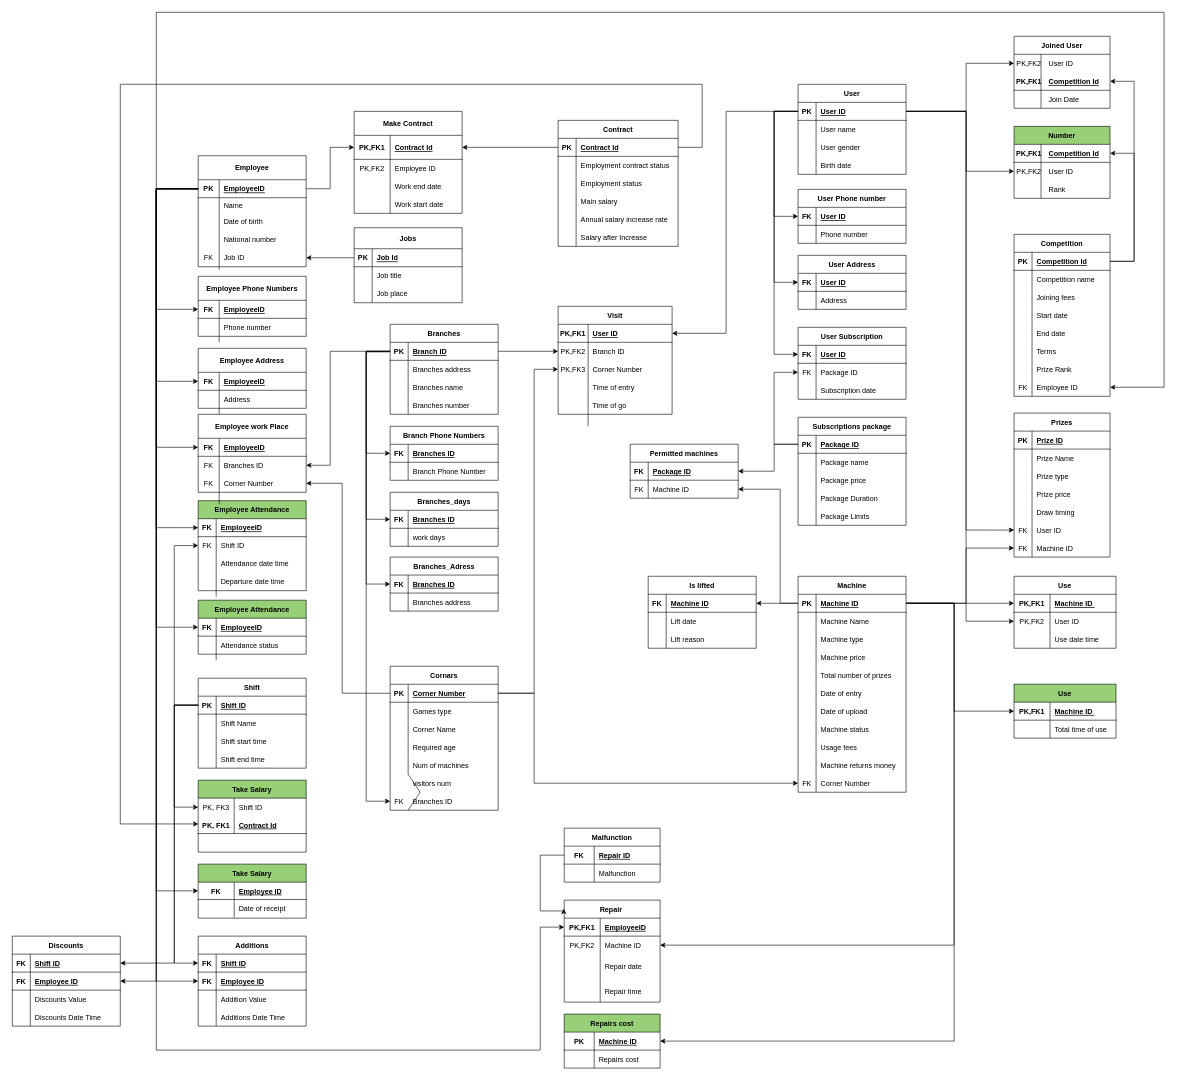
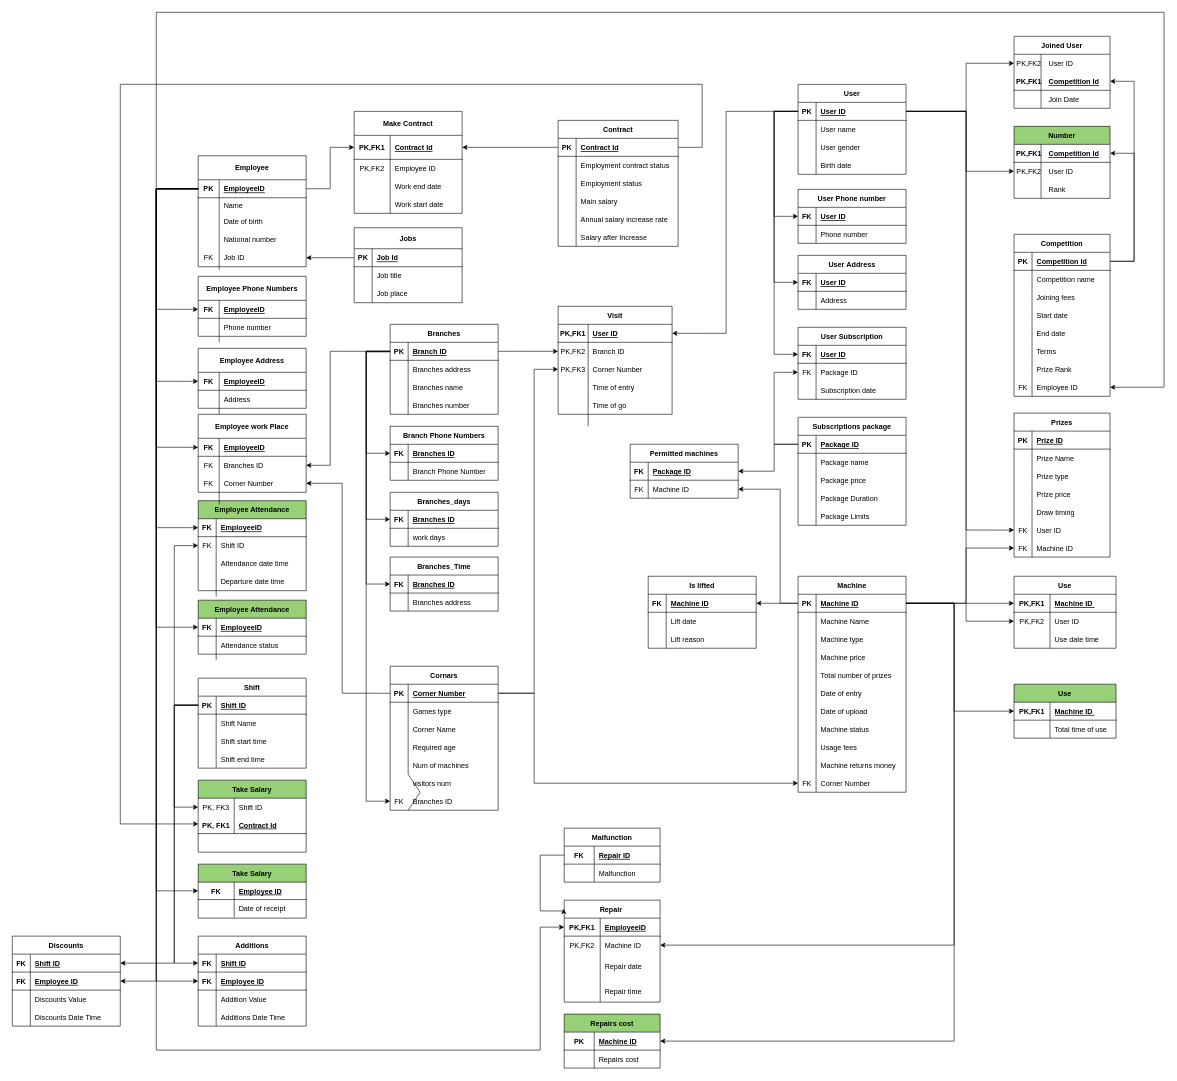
(444, 566) -> (444, 566)
